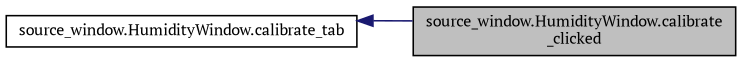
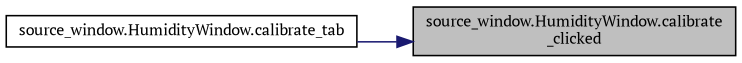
(393, 21) -> (377, 42)
